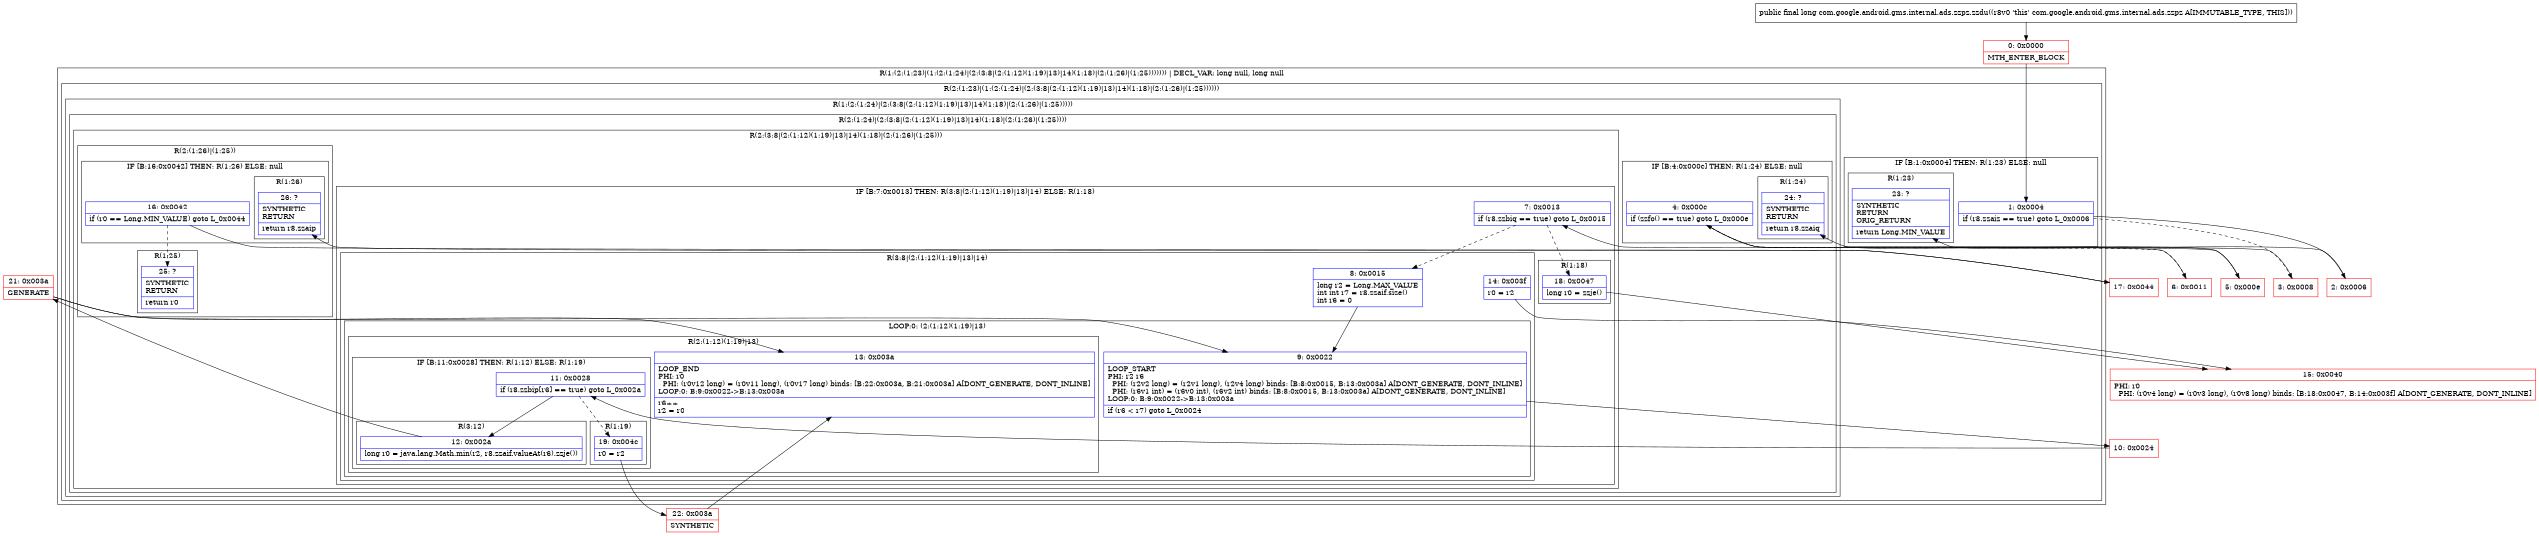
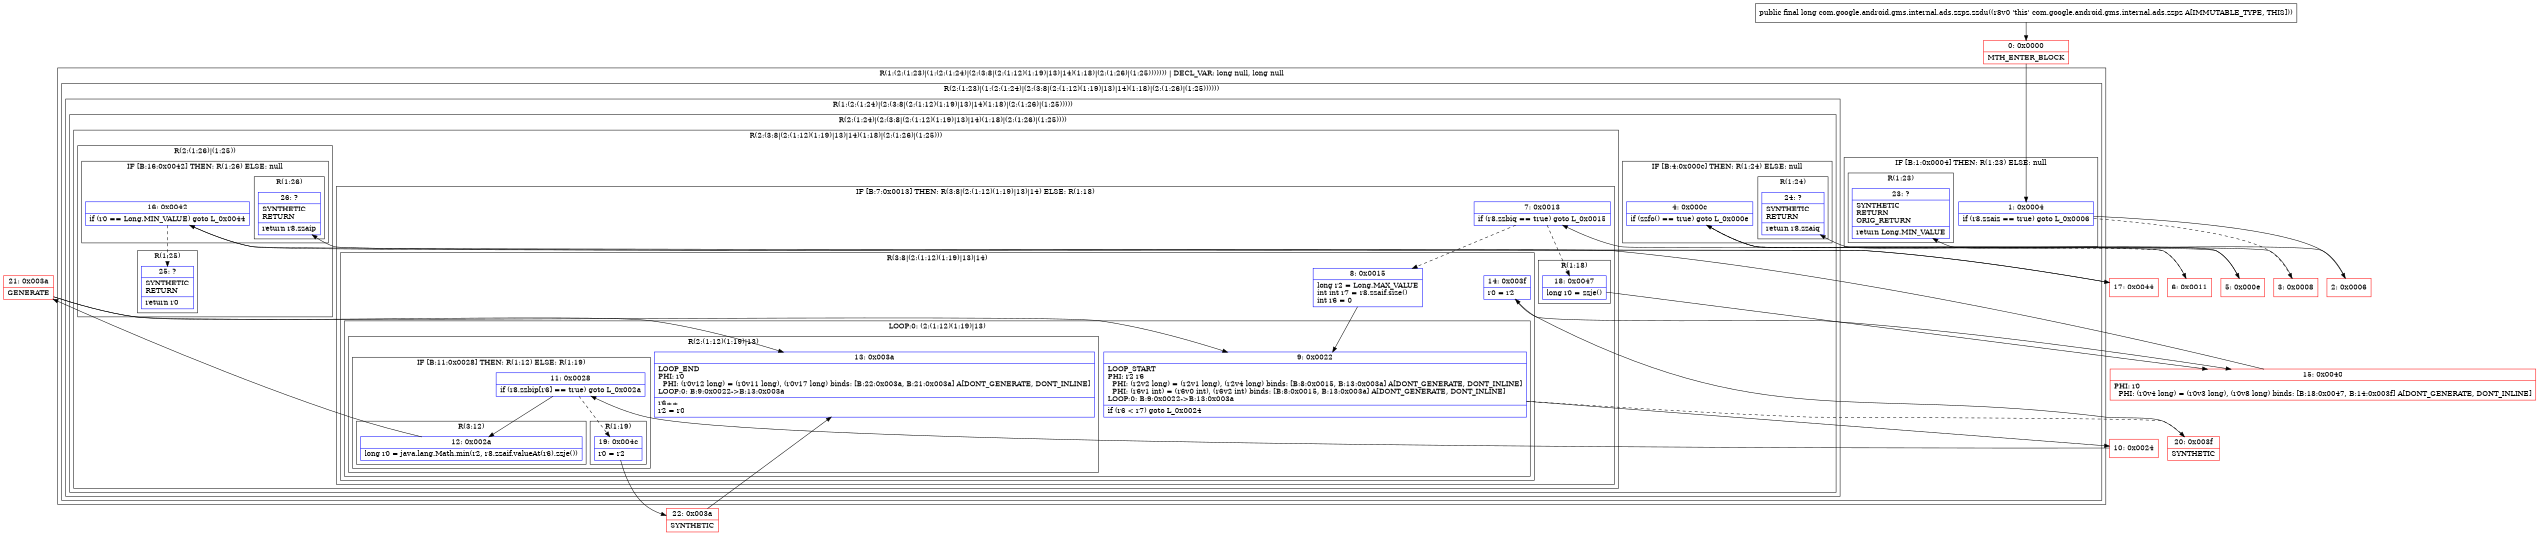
none -> (1650, 255)
none -> (2194, 448)
